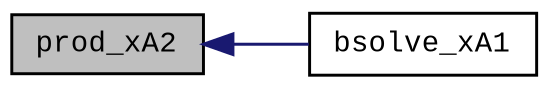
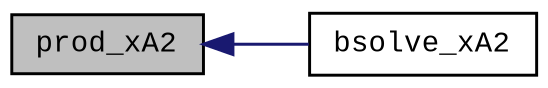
(423, 44) -> (423, 44)
